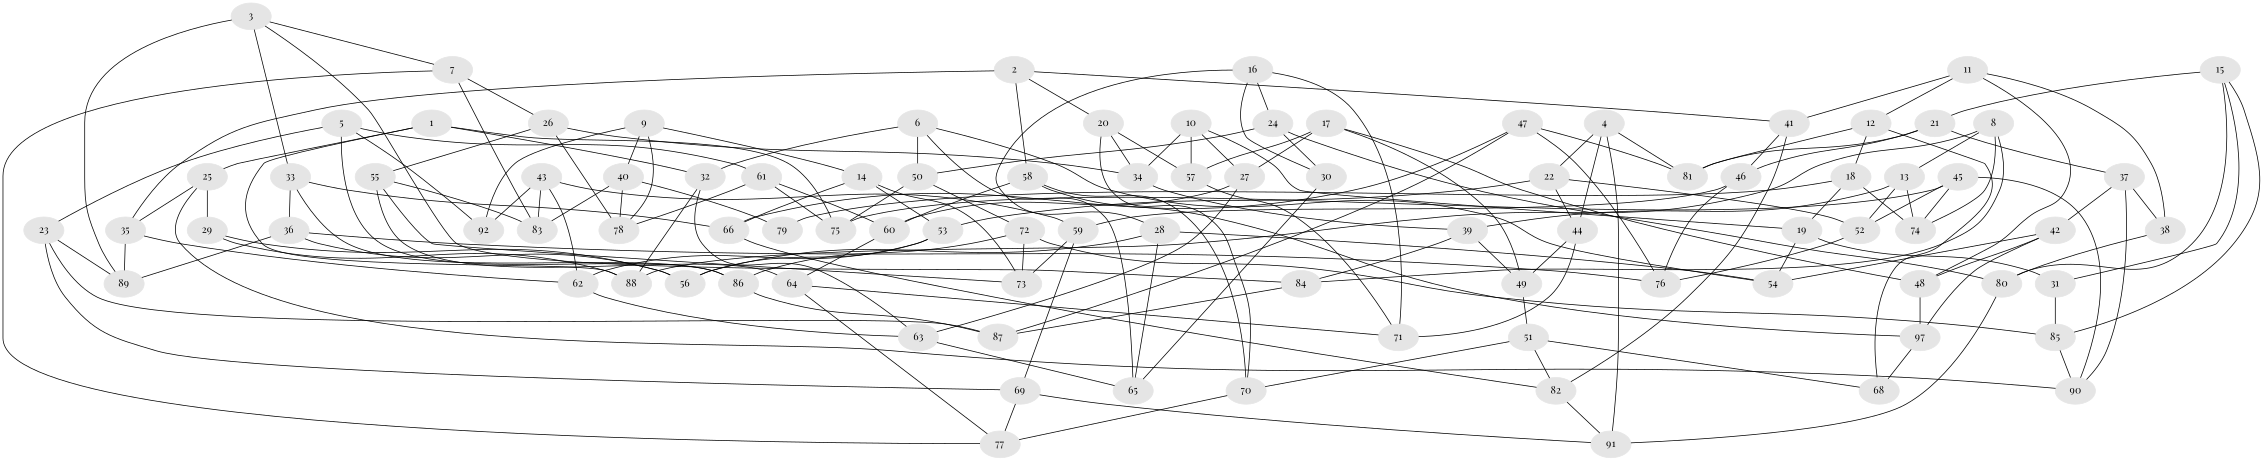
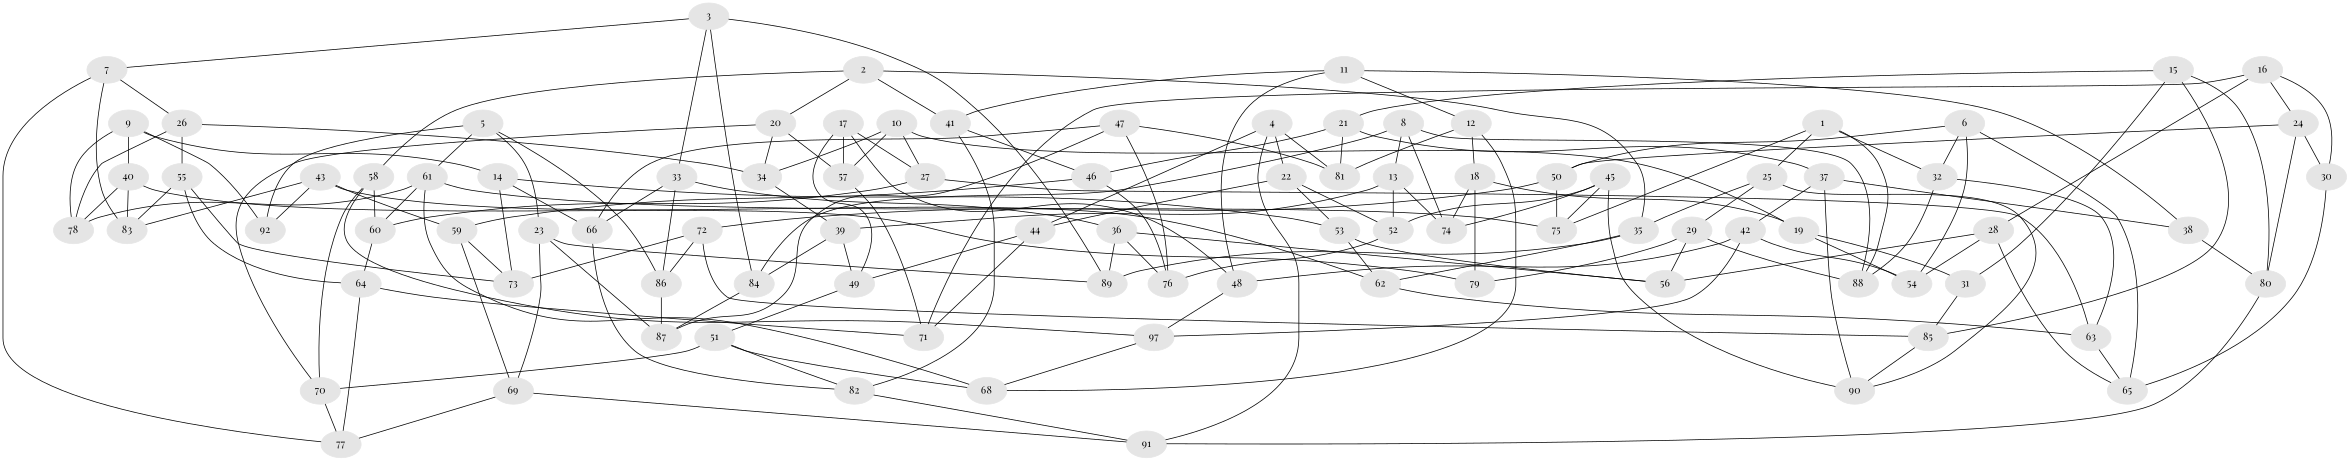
none -> (1610, 259)
none -> (600, 321)
